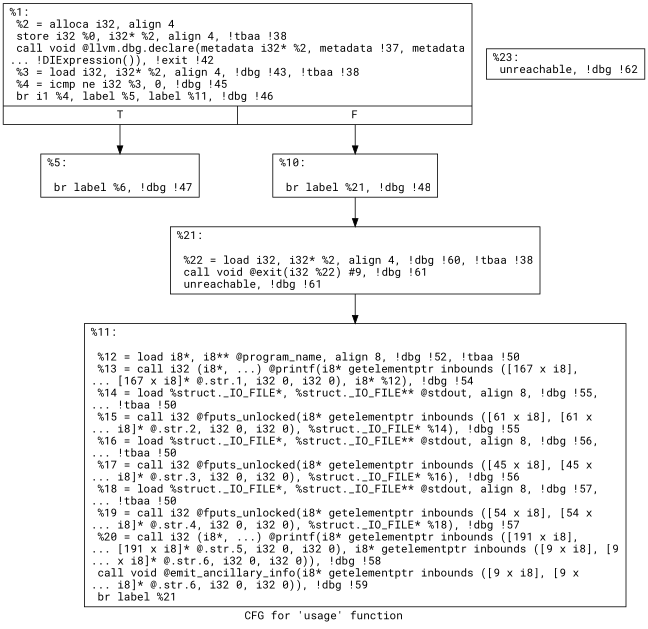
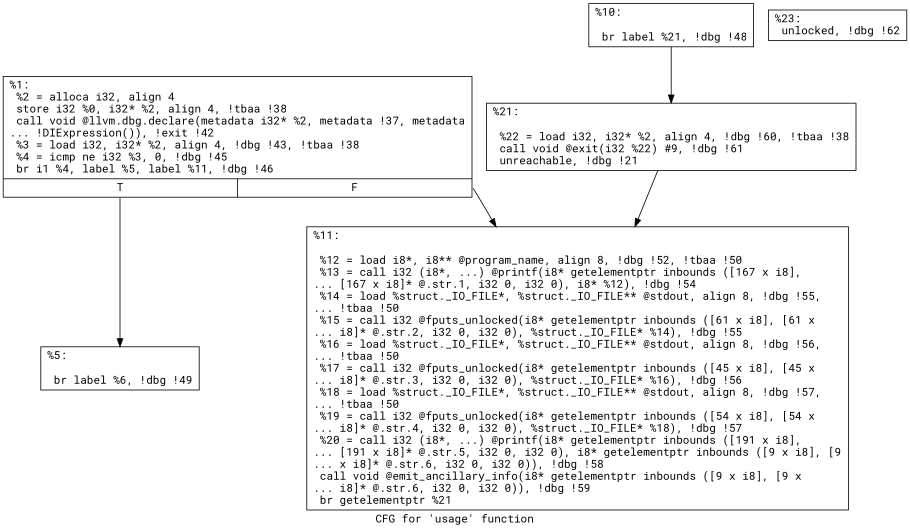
(566, 70) -> (838, 31)
(355, 135) -> (483, 204)
(120, 188) -> (120, 380)
(250, 284) -> (566, 161)
(134, 597) -> (383, 500)
